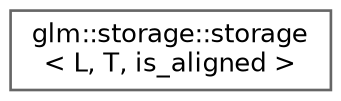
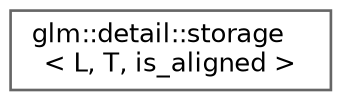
(171, 50) -> (171, 50)
